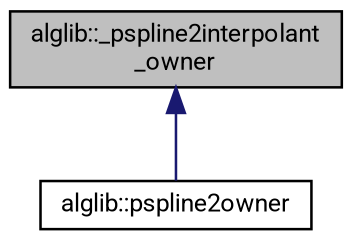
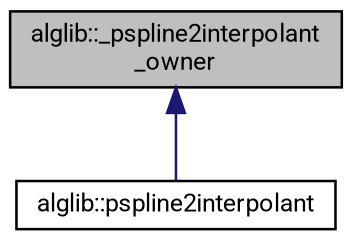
(176, 205) -> (176, 205)
